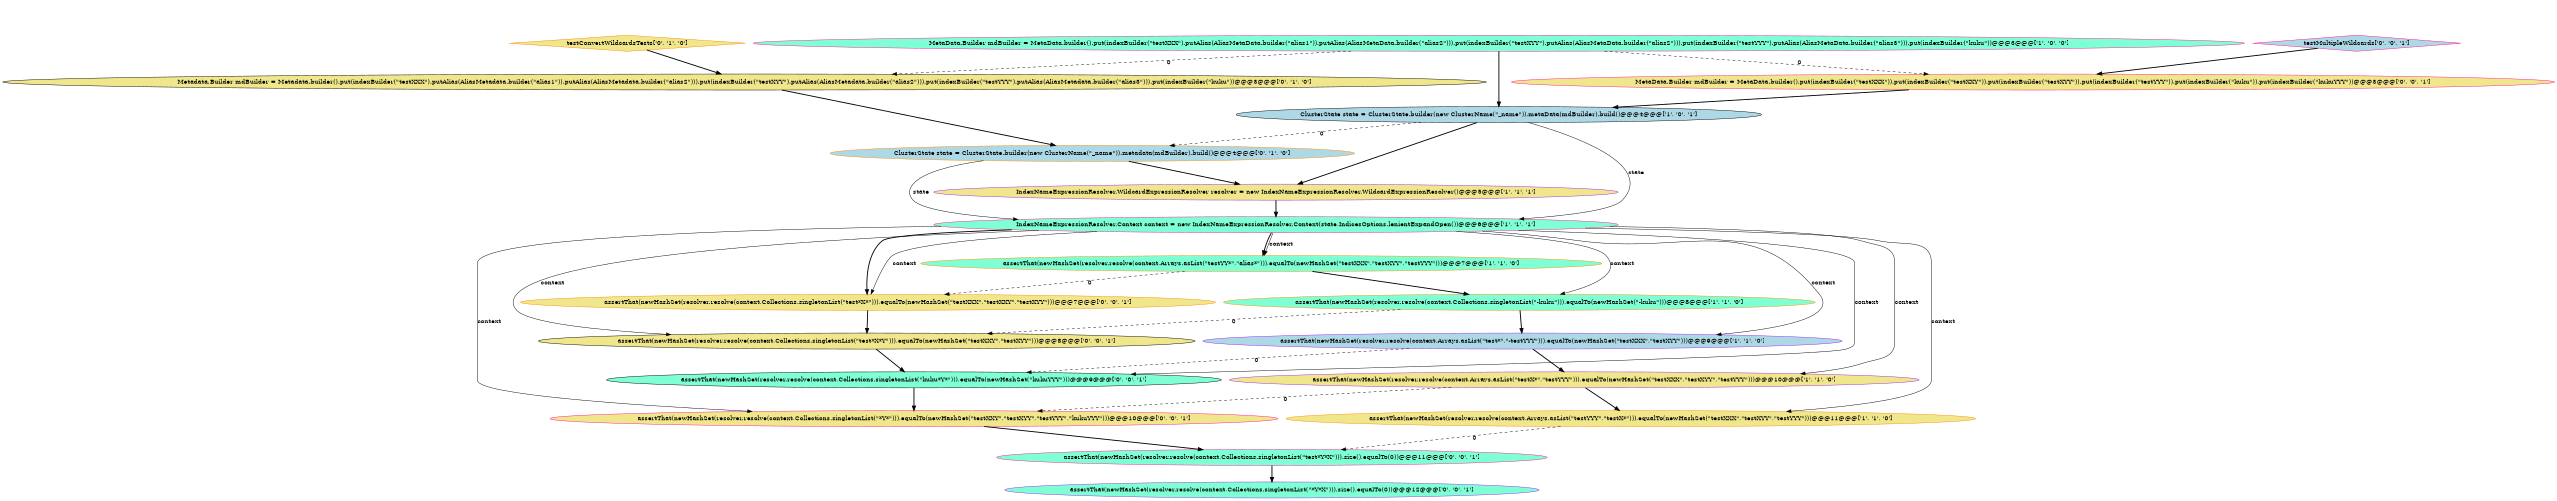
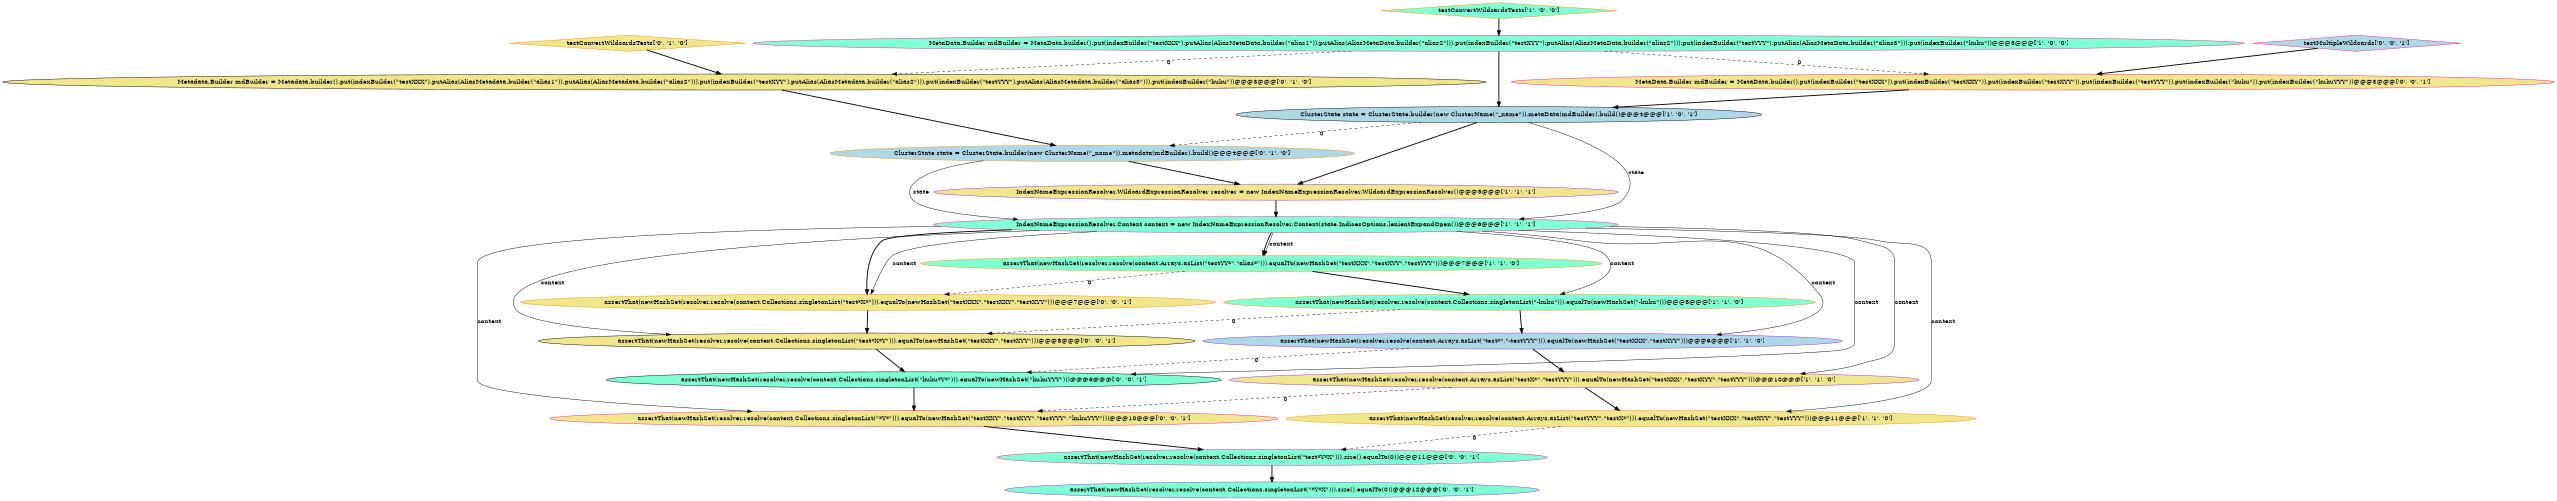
none -> (1499, 11)
